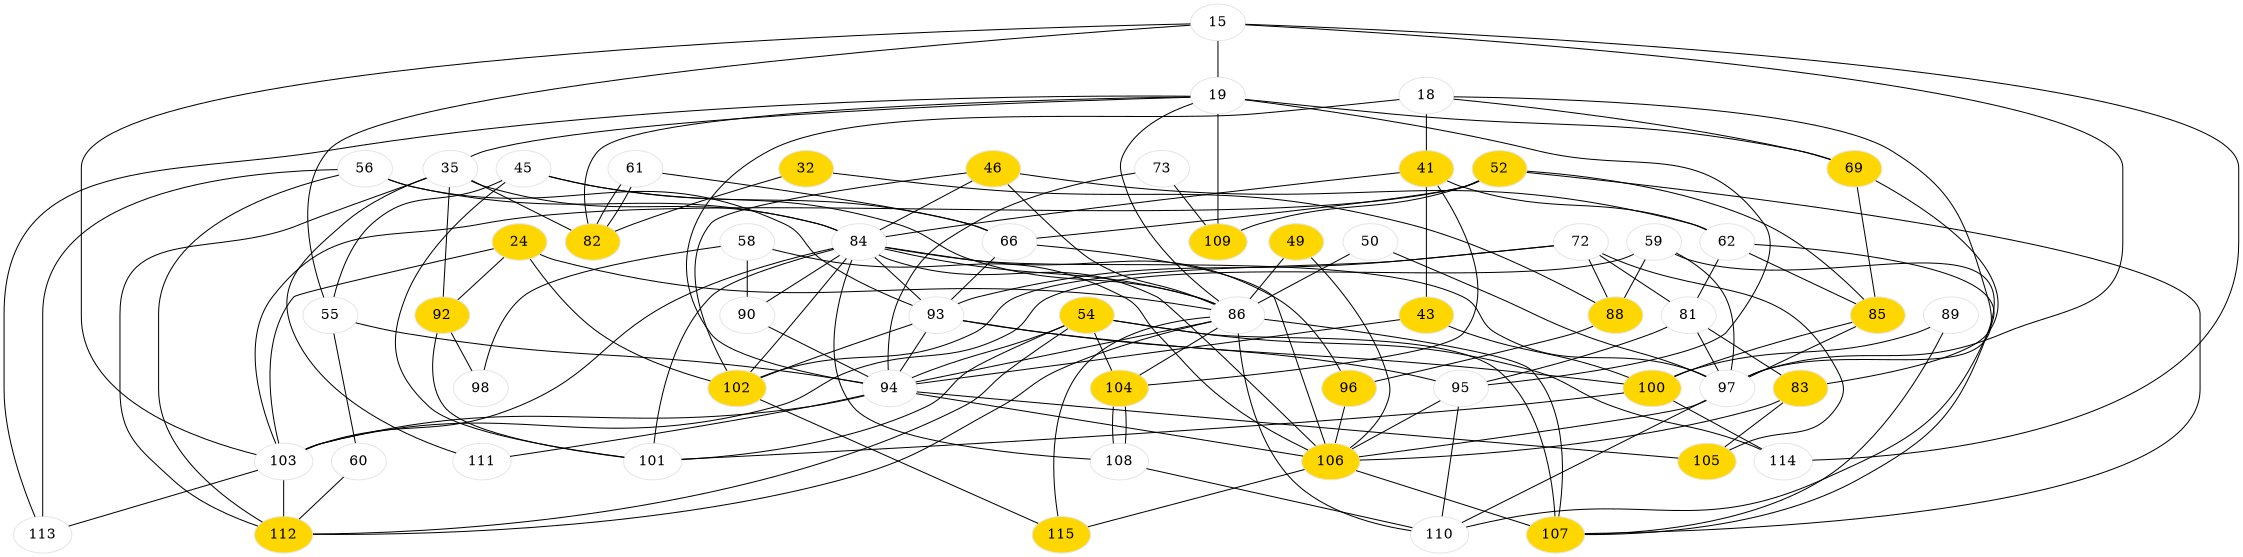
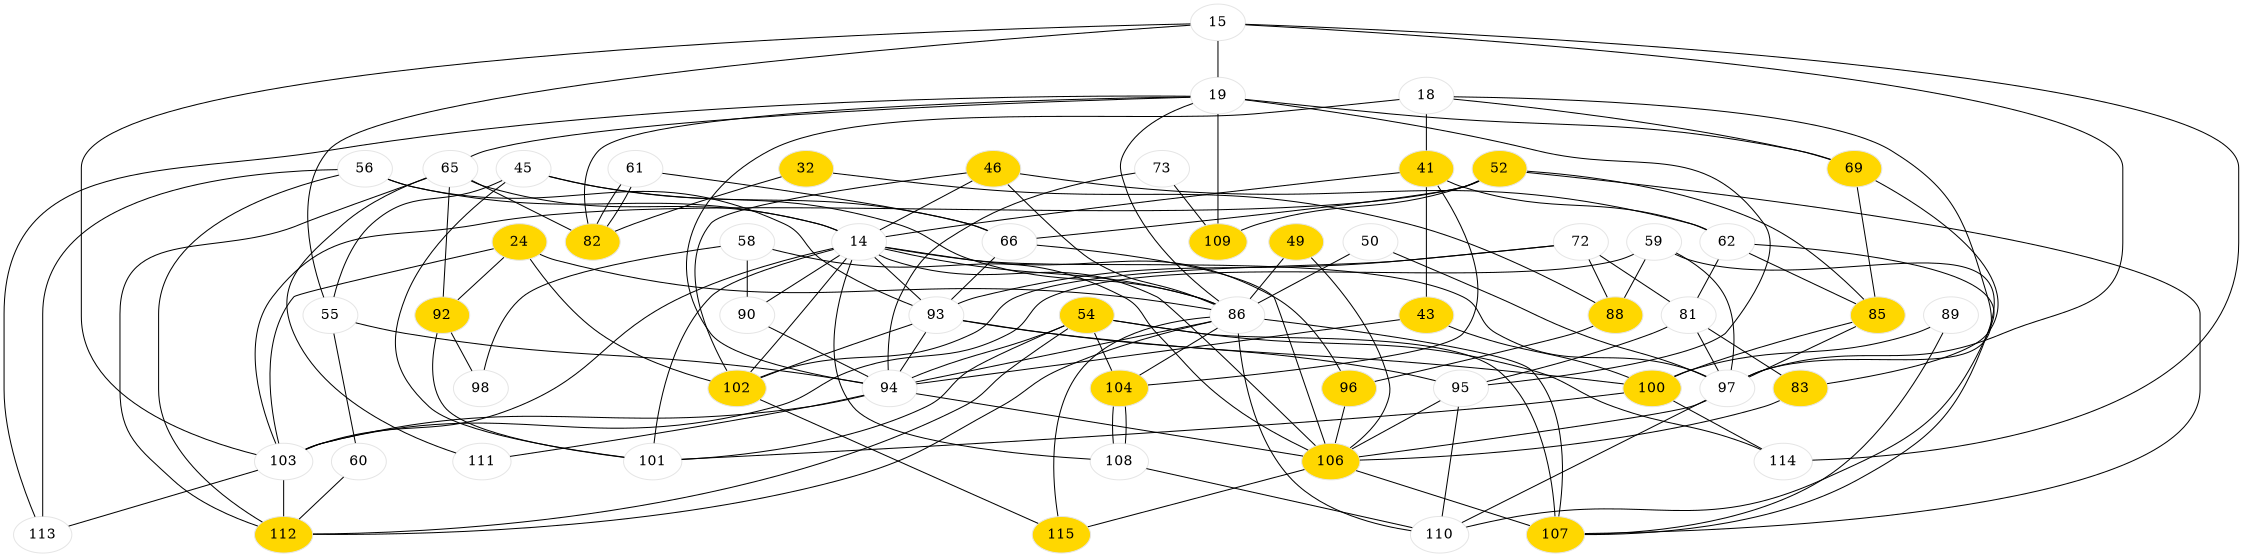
(450, 169) -> (450, 169)
(859, 242) -> (859, 242)
(1707, 462) -> none
